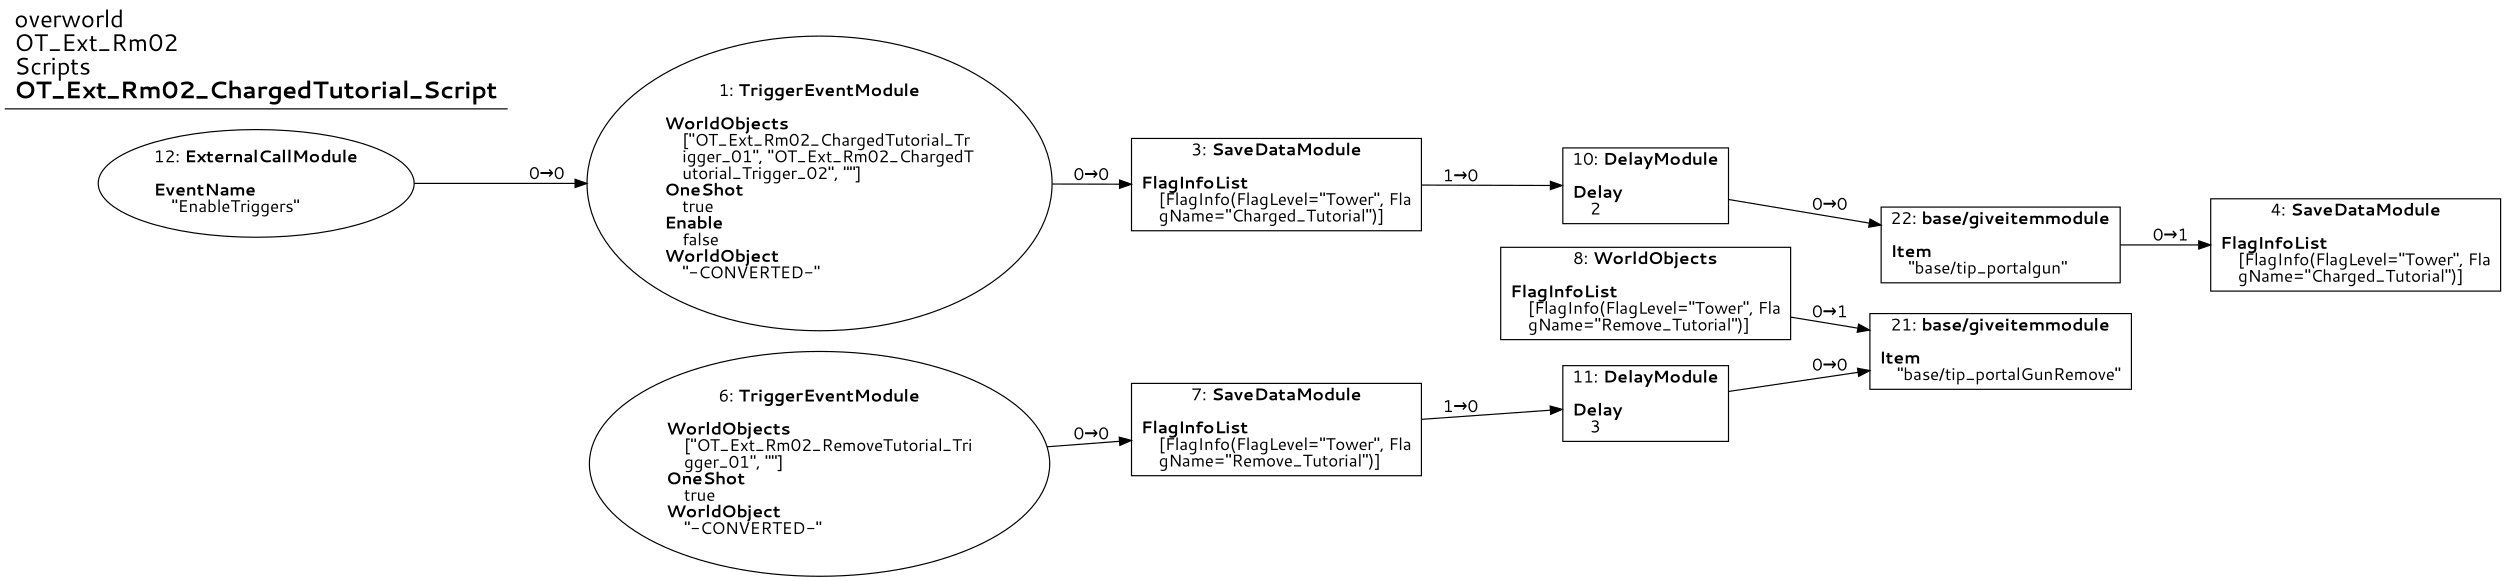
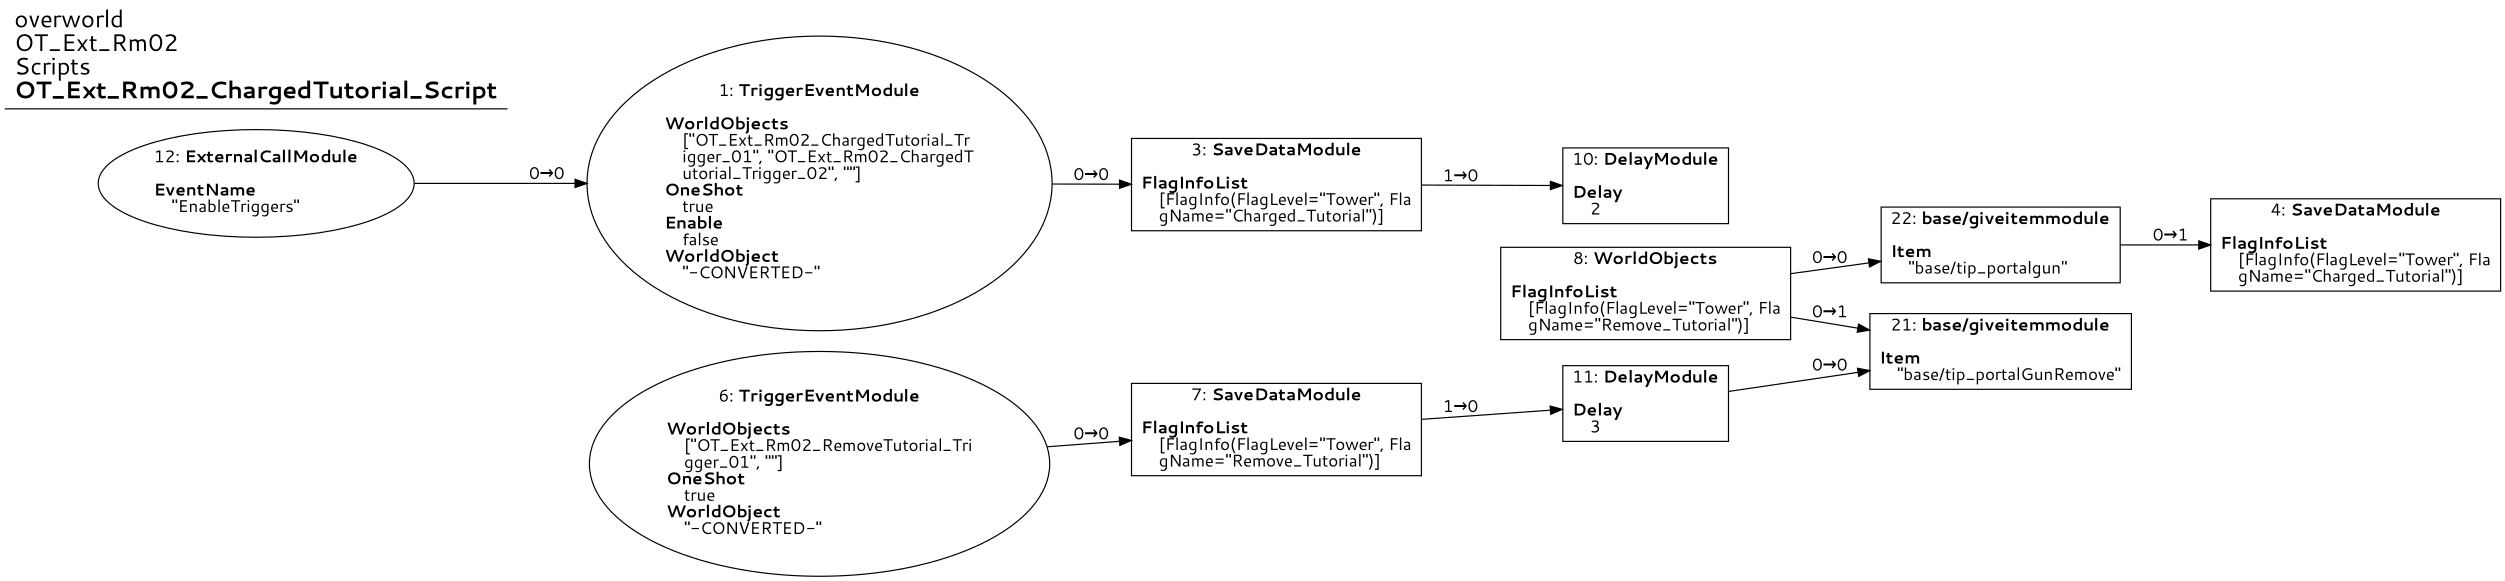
(1799, 211) -> (1830, 268)
